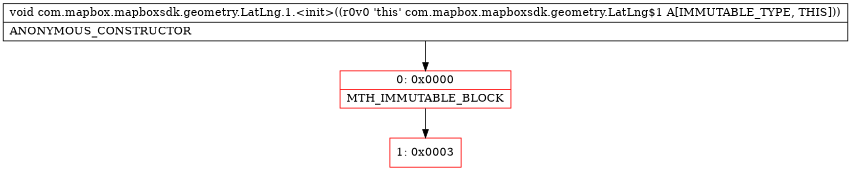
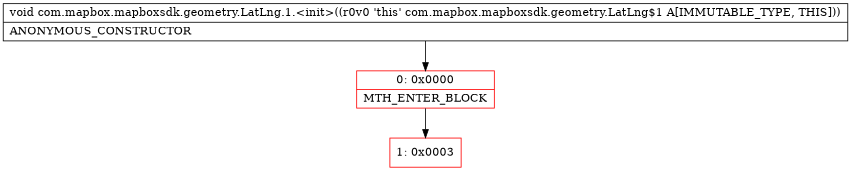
(426, 98) -> (426, 98)
